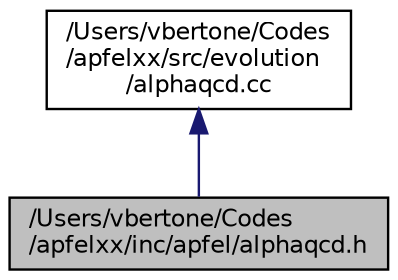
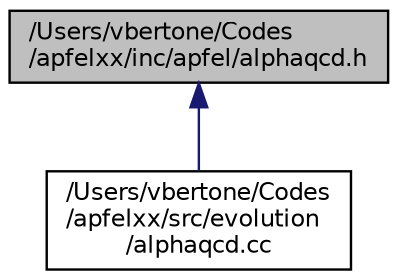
(199, 165) -> (199, 139)
